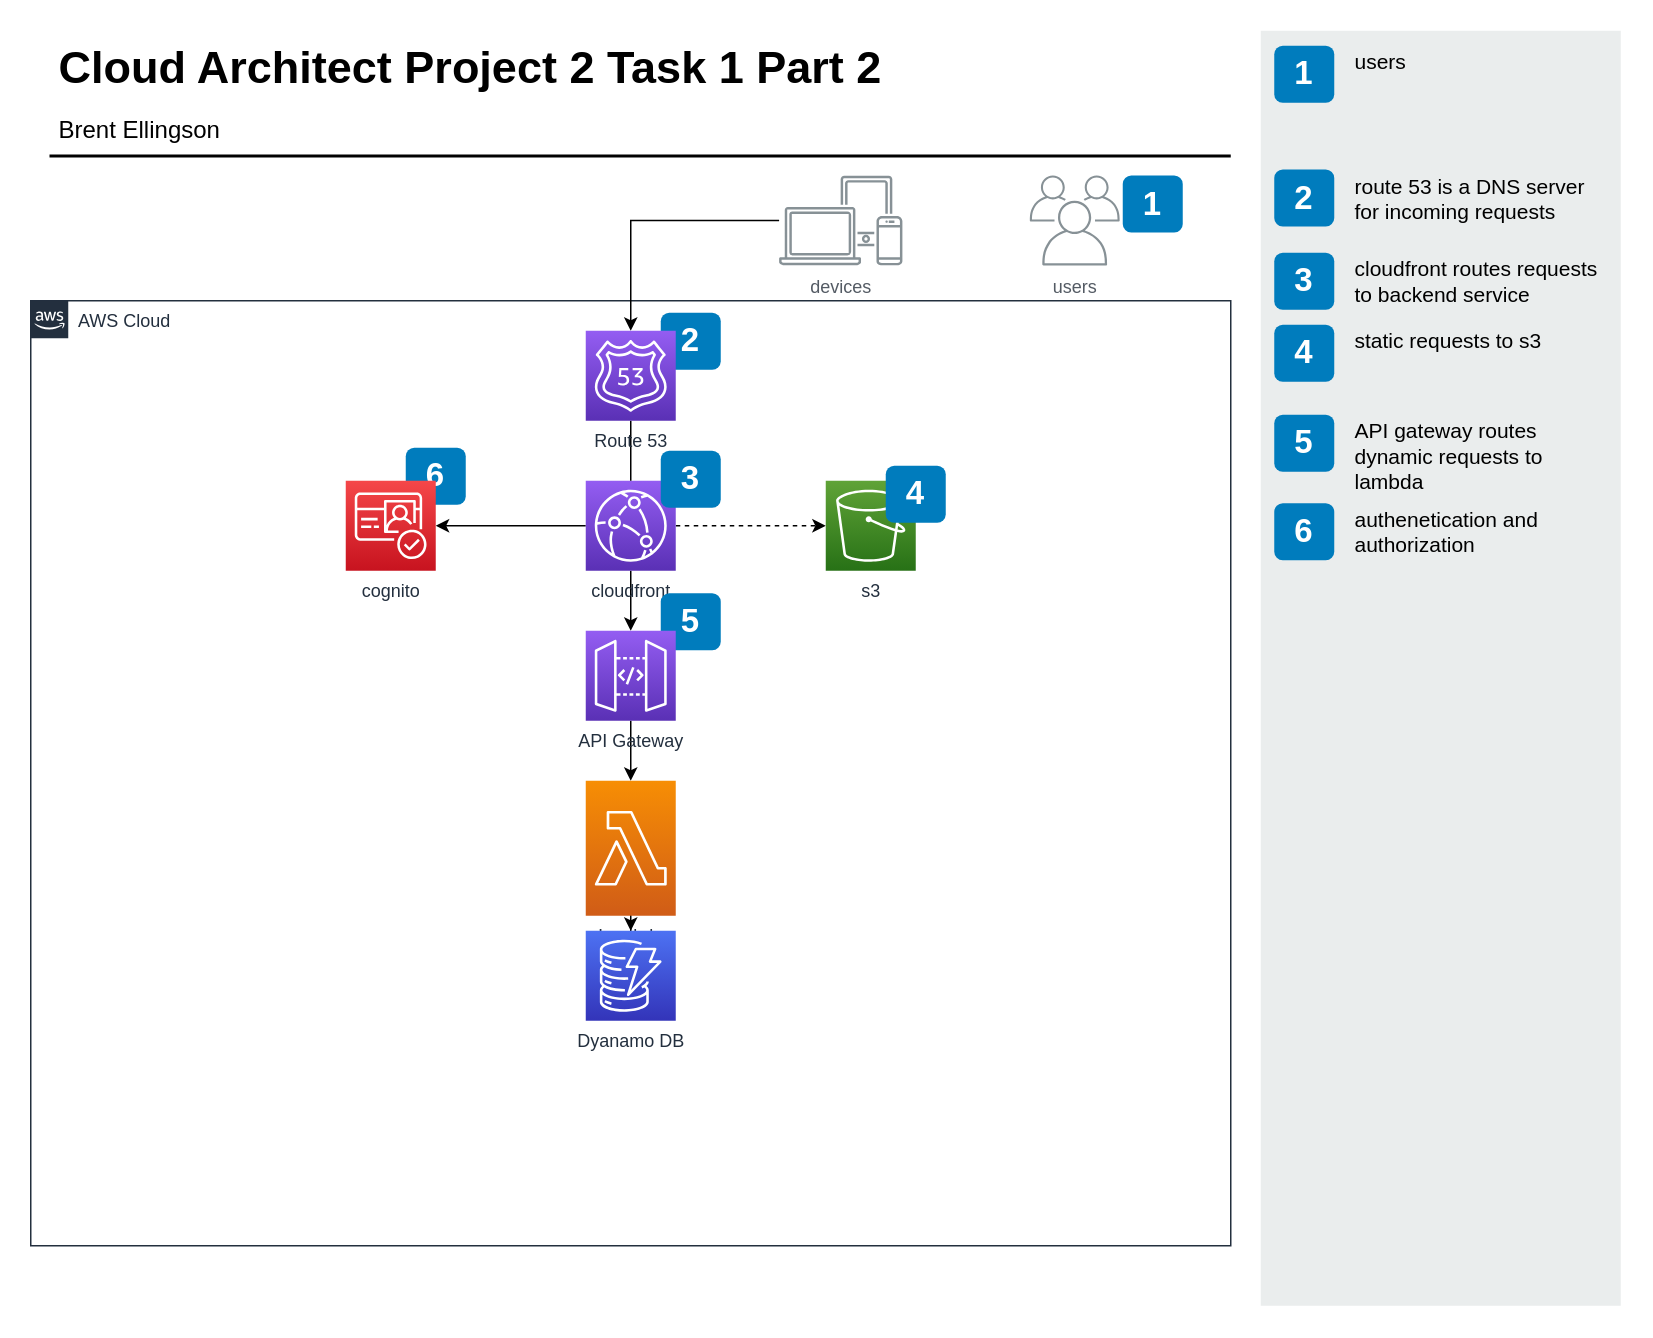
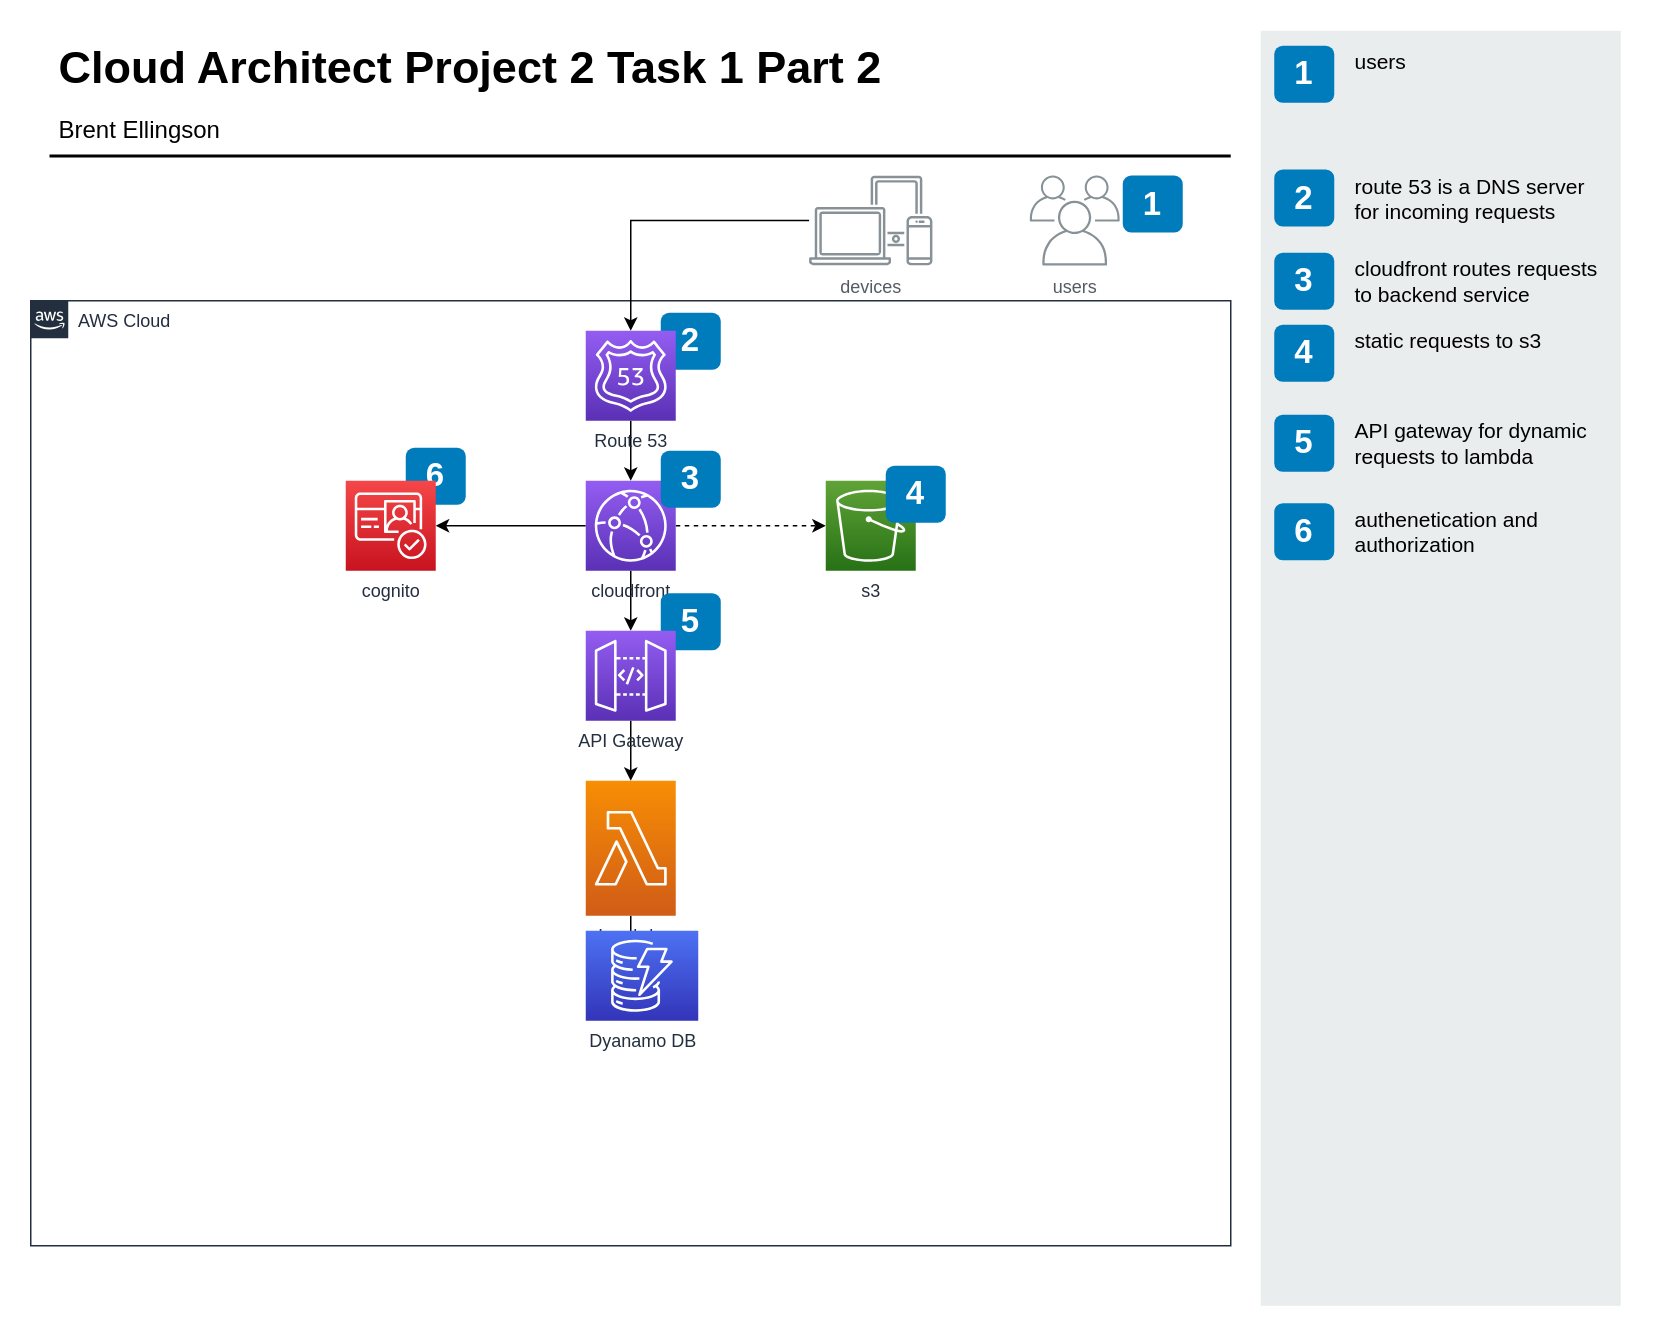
(841, 221) -> (871, 221)
(1481, 444) -> (1481, 444)
(631, 473) -> (631, 469)
(631, 976) -> (642, 976)
